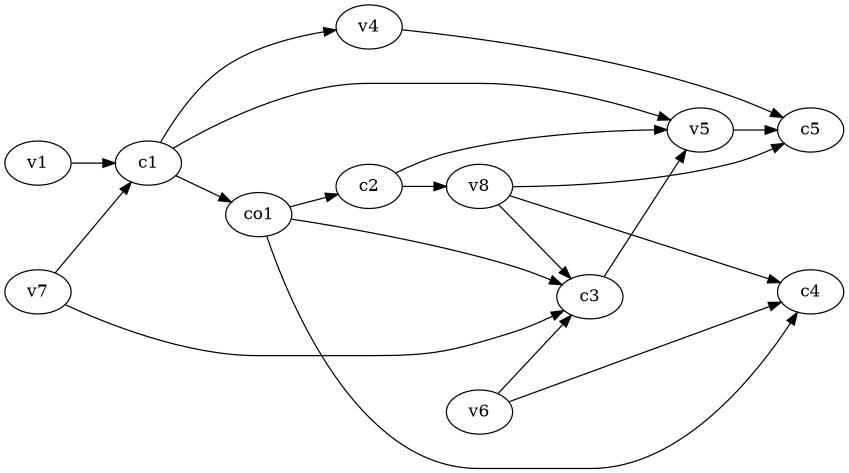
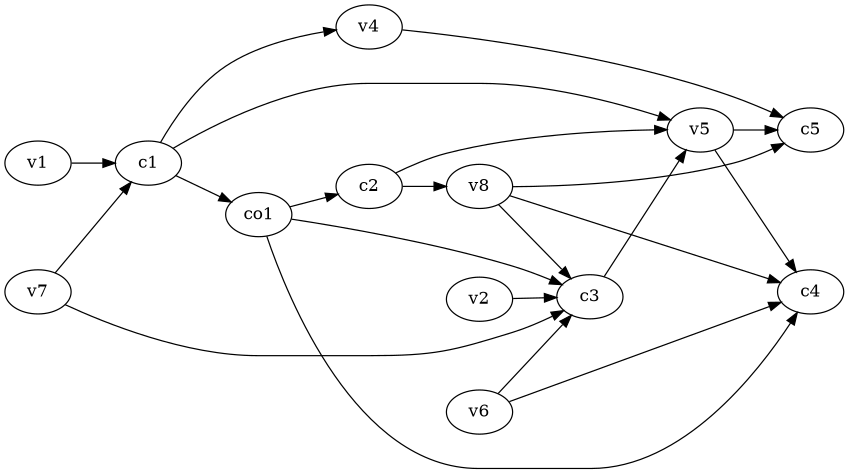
none -> (752, 206)
none -> (480, 299)
